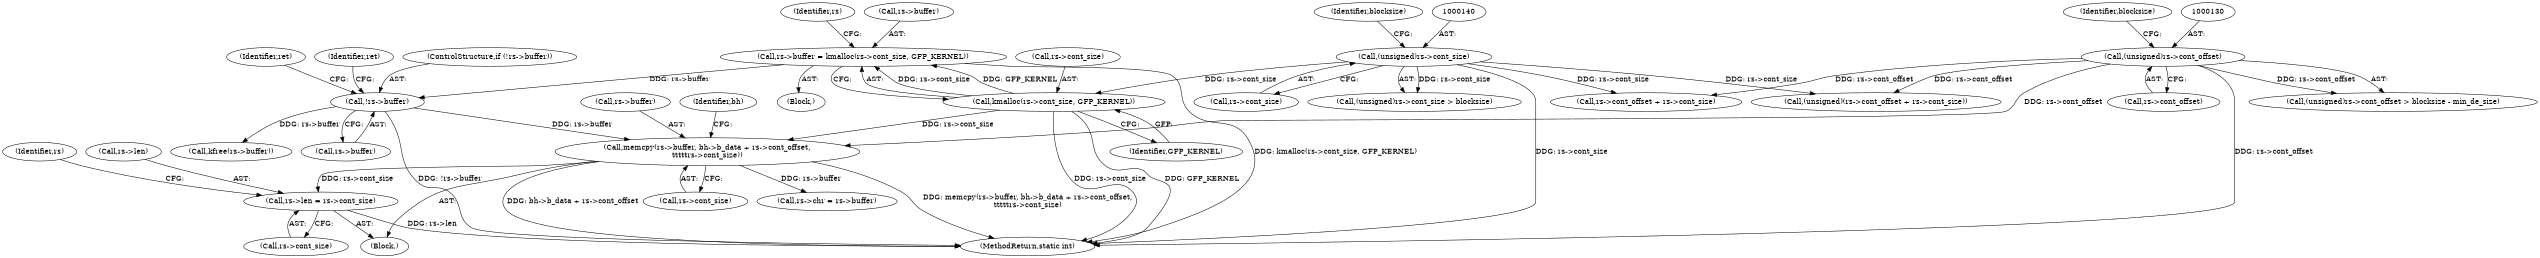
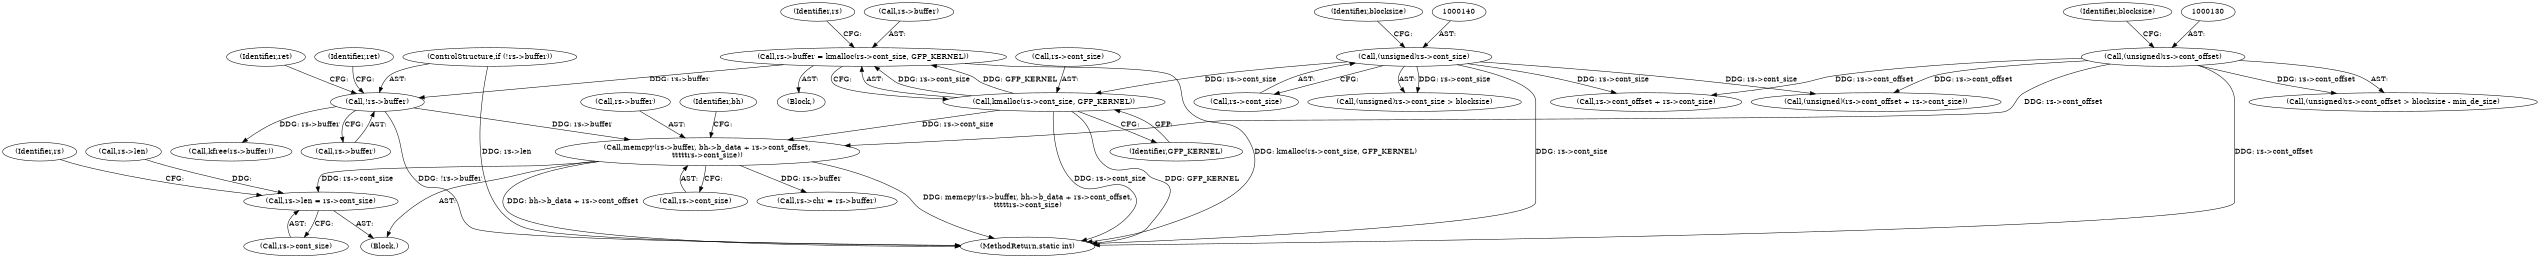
(2164, 102) -> none
(243, 179) -> (243, 179)
(558, 240) -> (559, 233)
